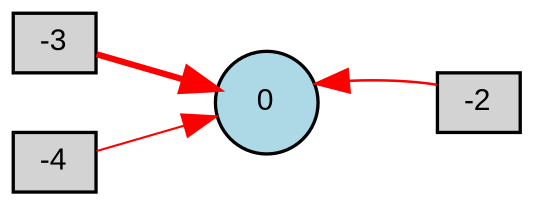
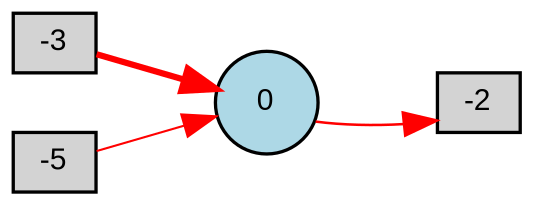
(393, 81) -> (360, 125)
(55, 162) -> (55, 162)
